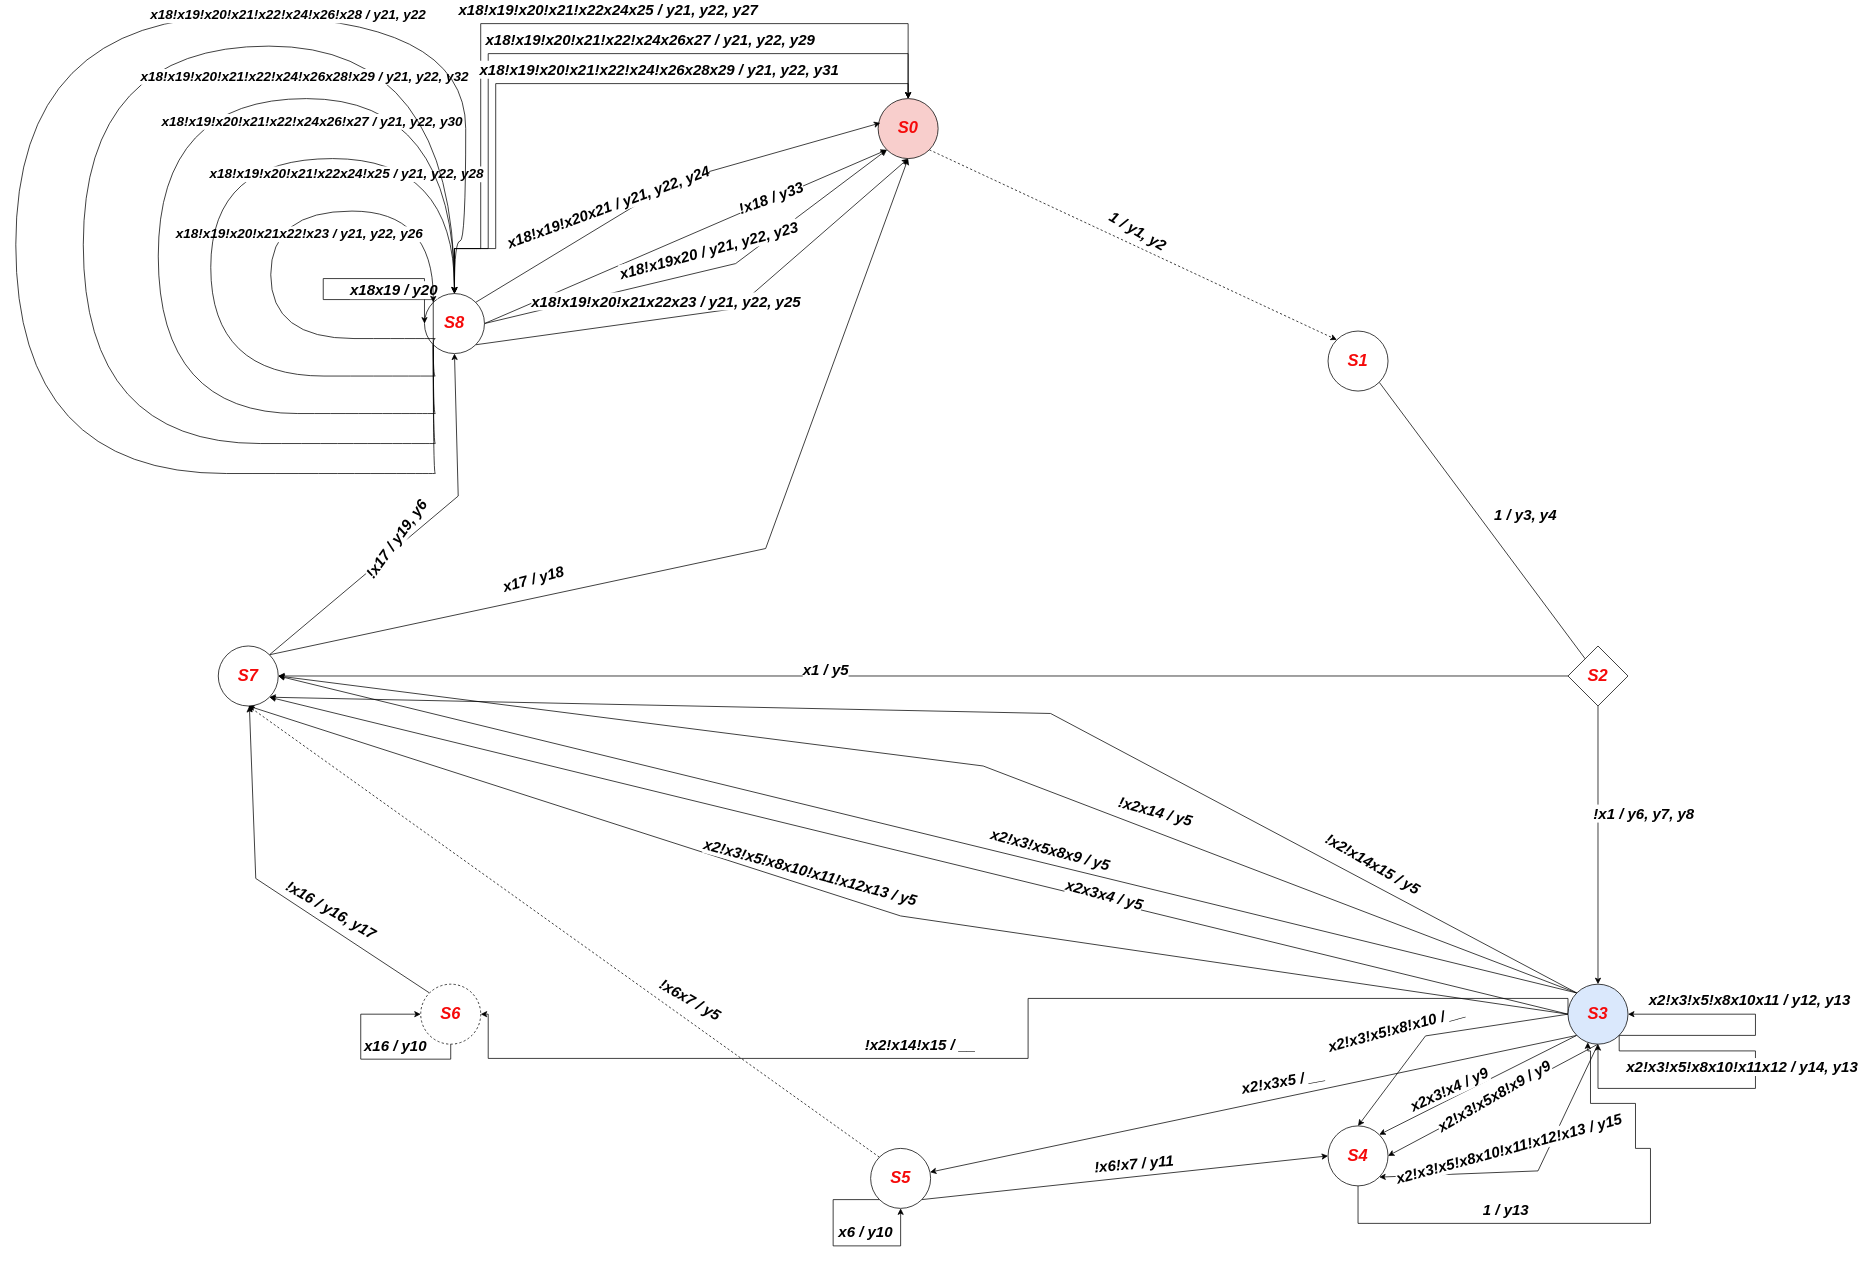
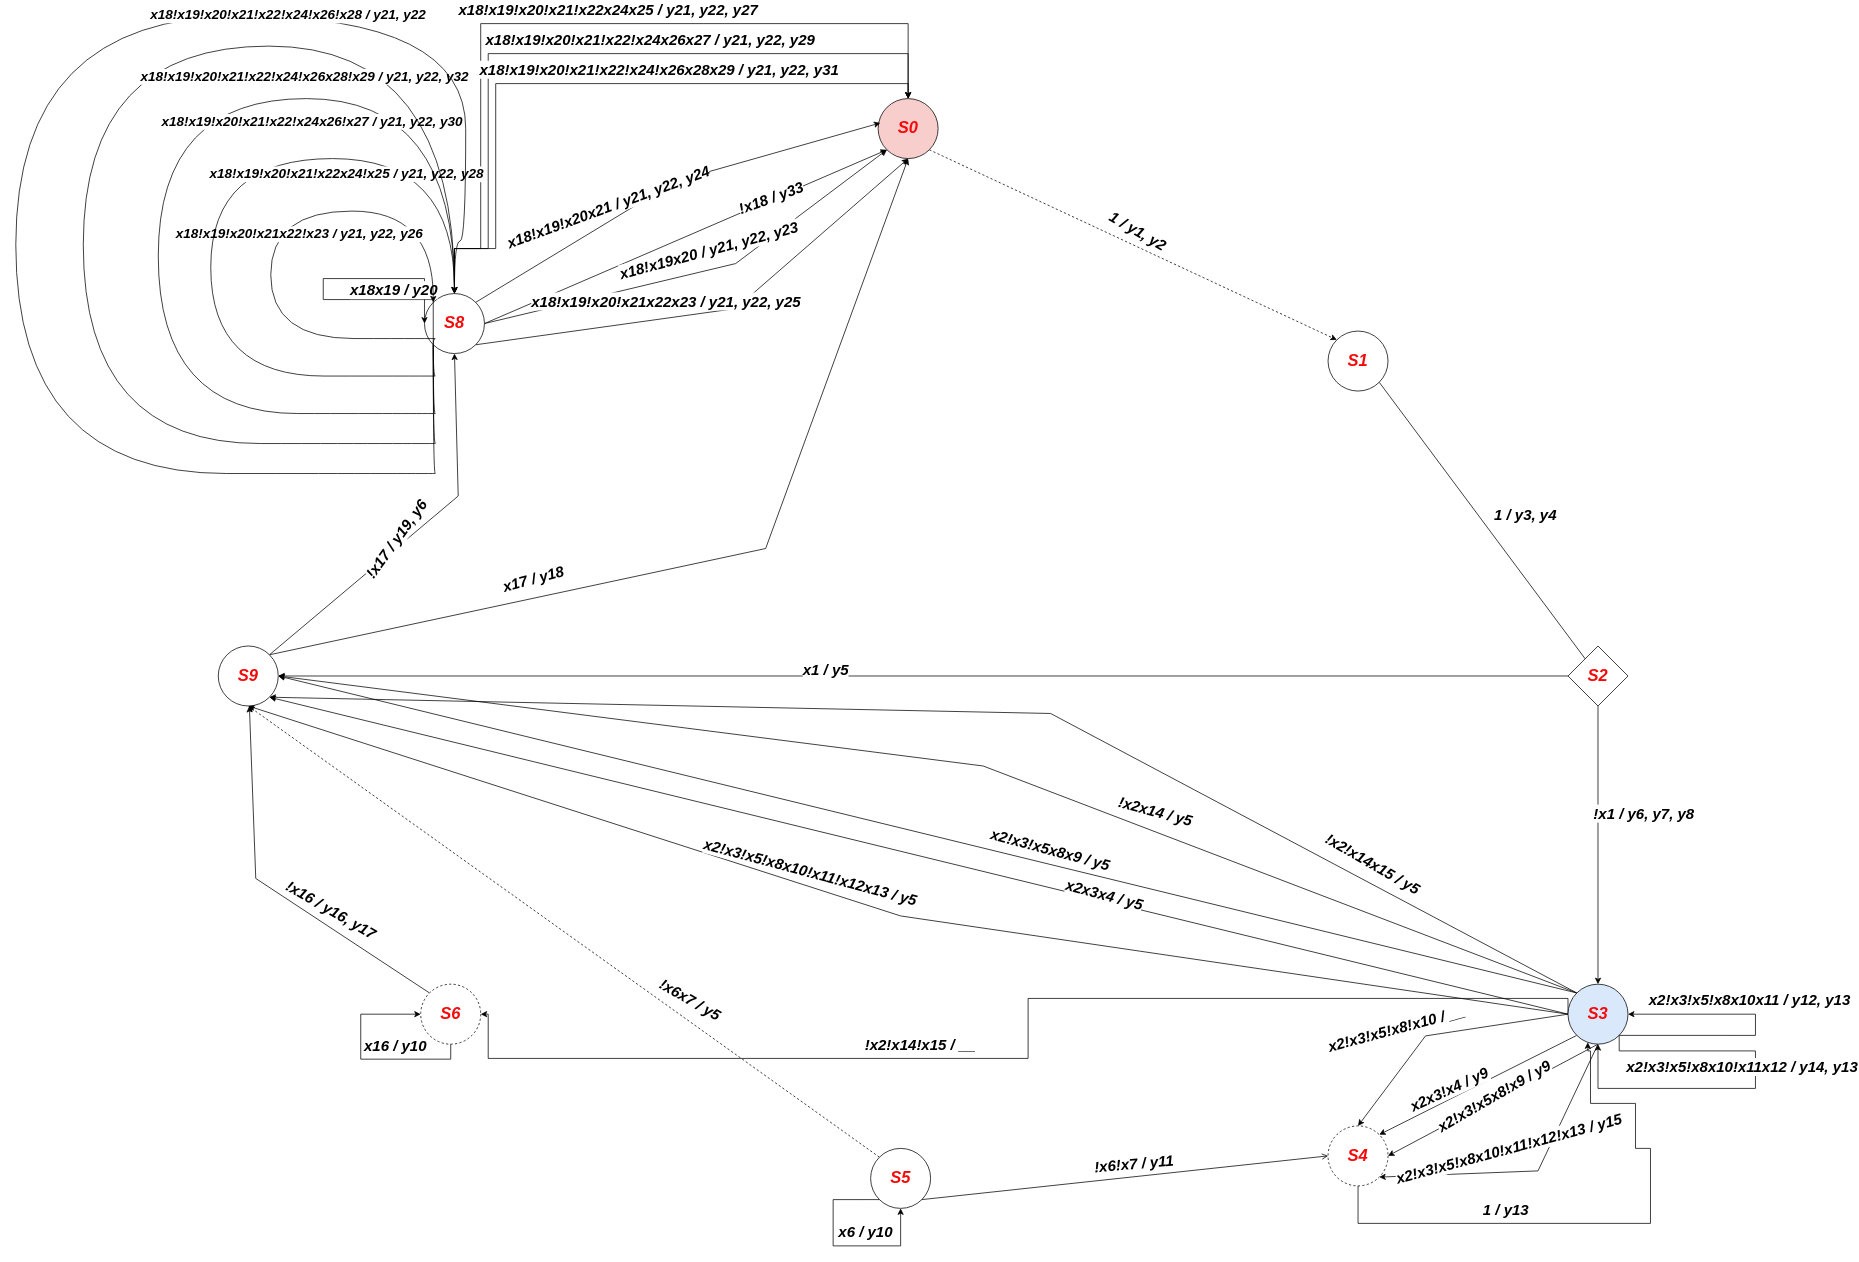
(248, 676) -> (248, 676)
(1252, 1104) -> none
(1358, 1156) -> (1358, 1156)
(1321, 1157) -> (1323, 1157)
